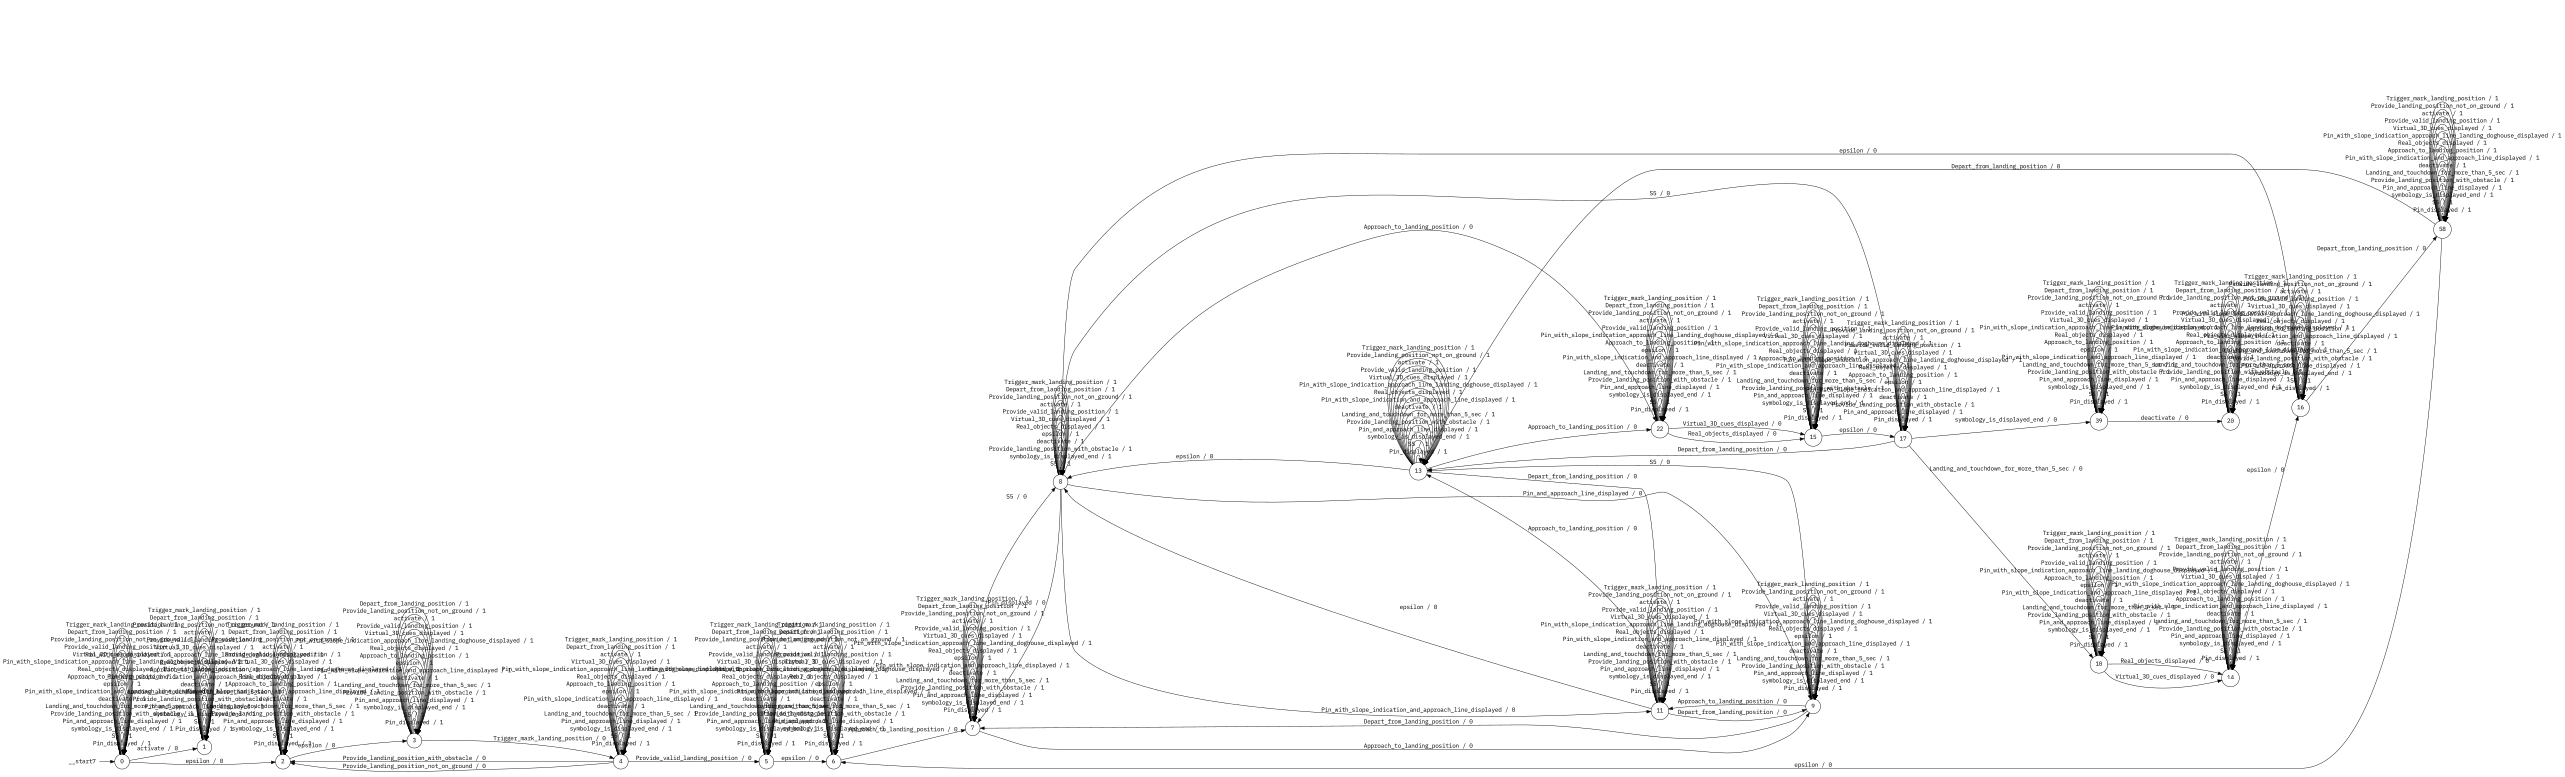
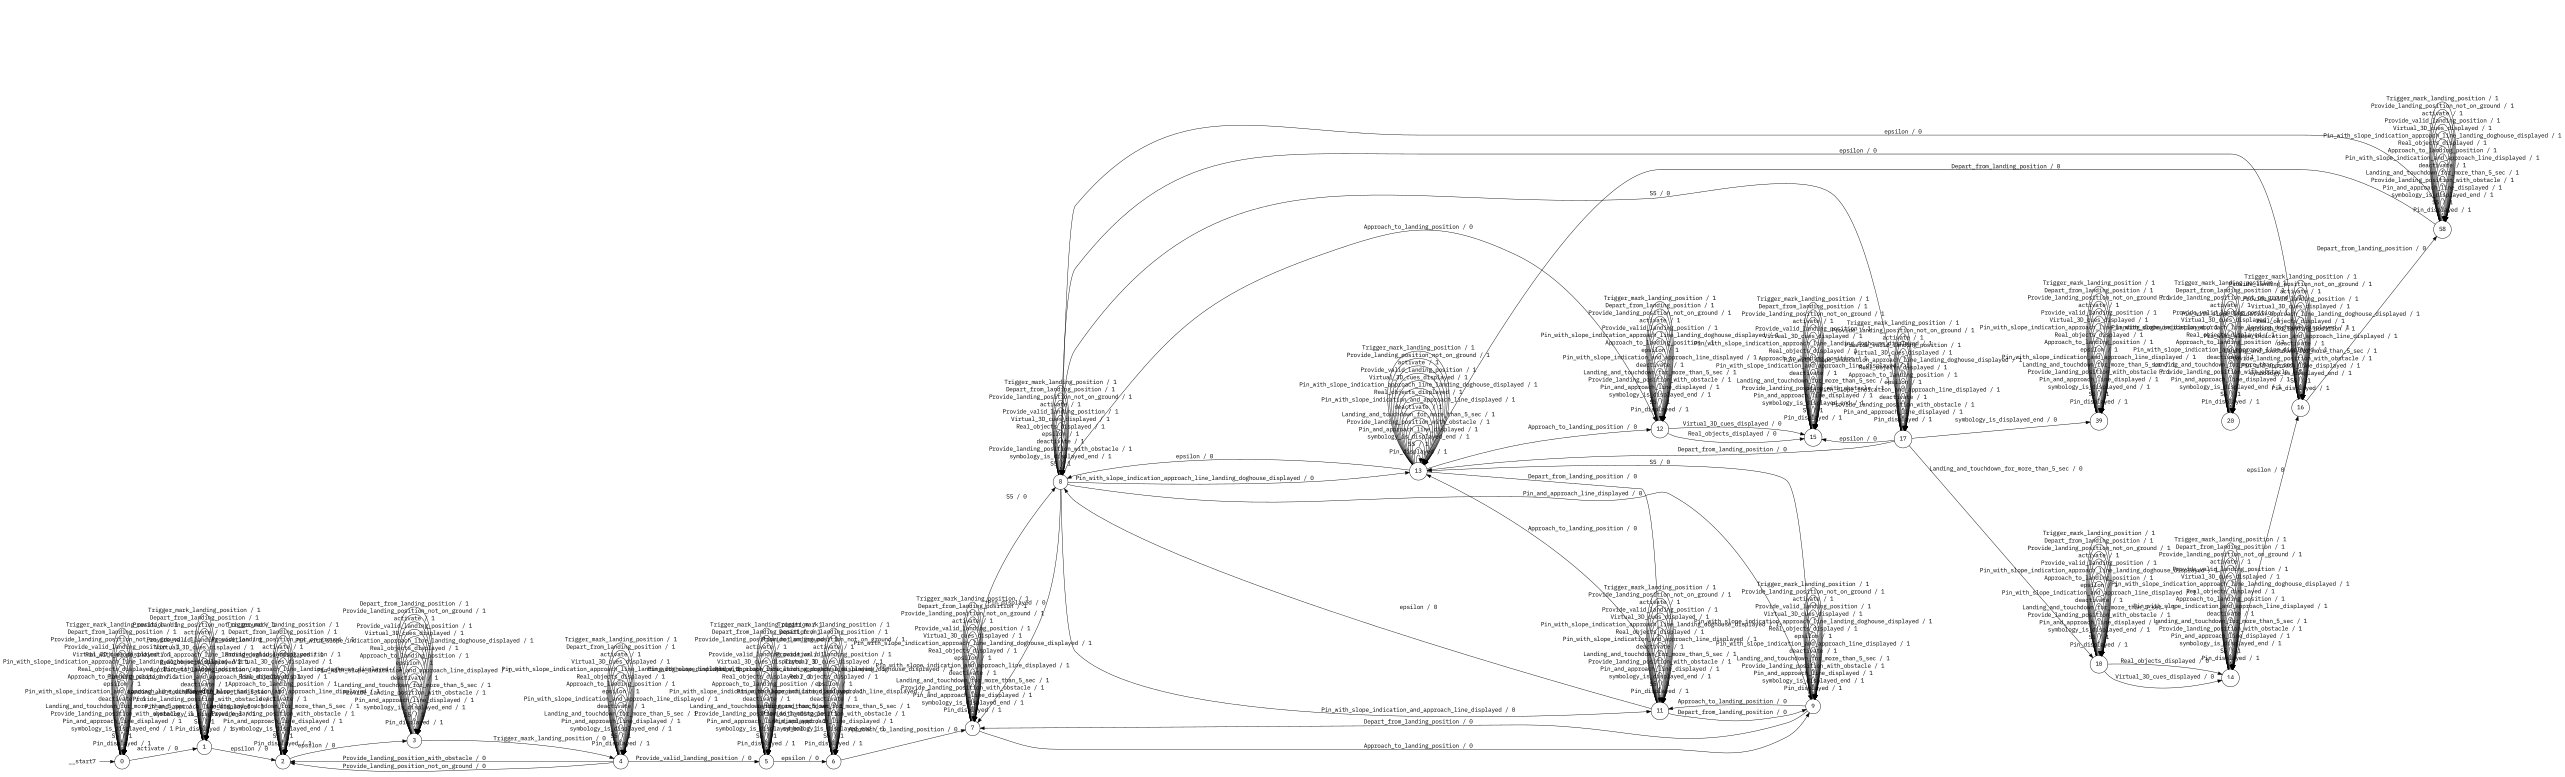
(2163, 421) -> none
(1660, 429) -> (1660, 429)
(1856, 433) -> (1860, 443)
none -> (1237, 484)
(200, 765) -> (242, 754)
(1858, 768) -> (1631, 135)
